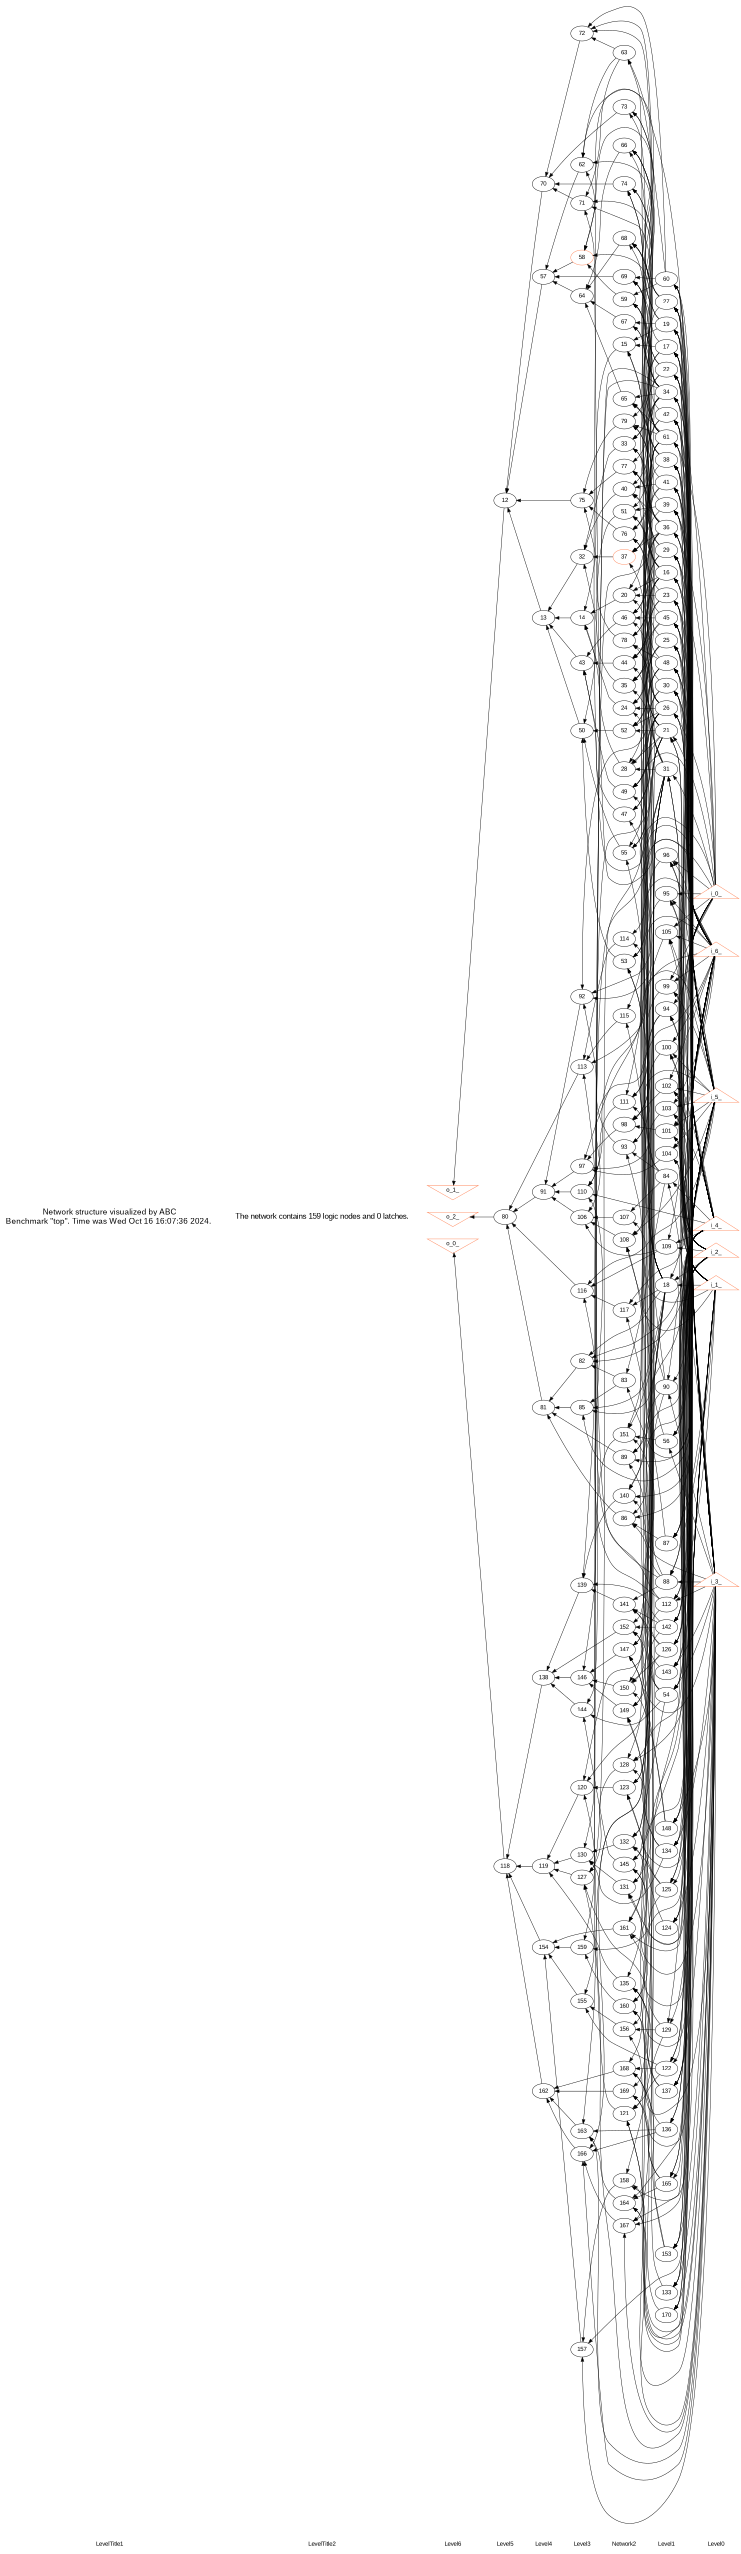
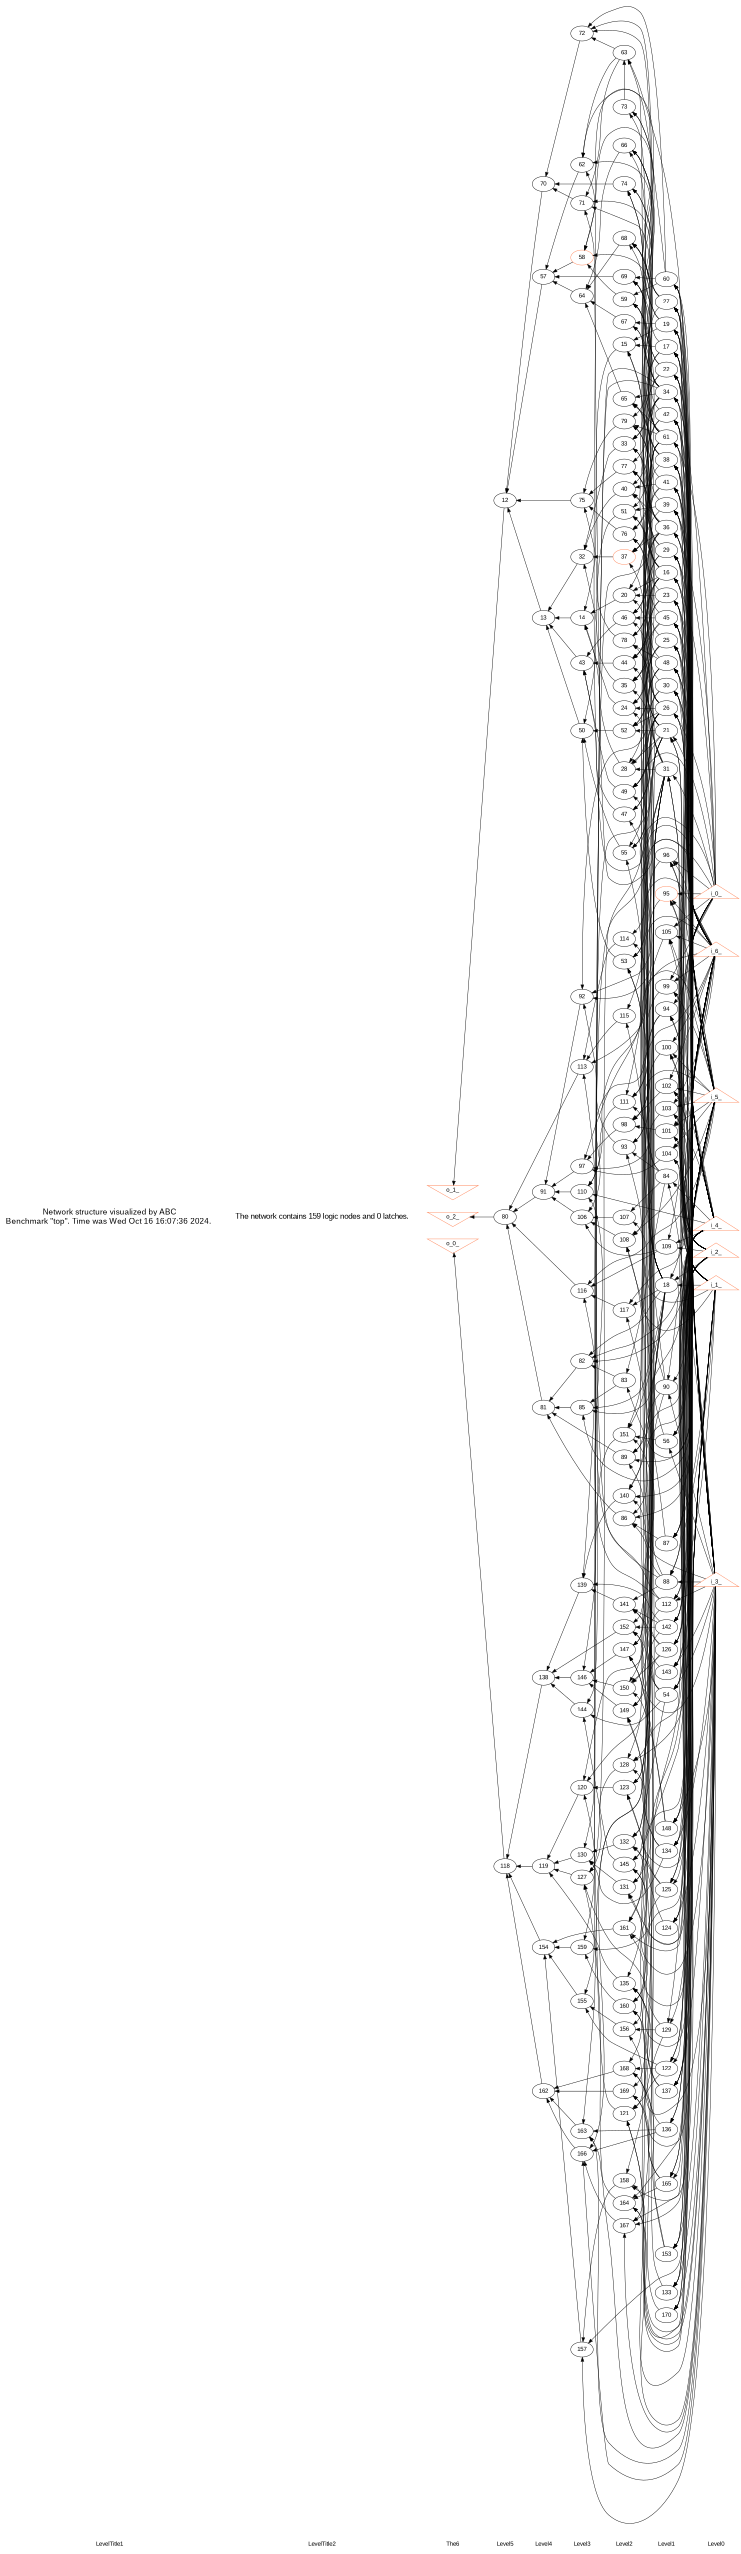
(581, 143) -> (624, 82)
(666, 894) -> (666, 894)
(453, 2544) -> (453, 2544)
(624, 2544) -> (624, 2544)
